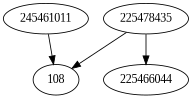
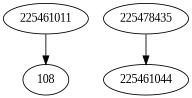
(46, 19) -> (46, 19)
(103, 48) -> none
(146, 80) -> (146, 80)
